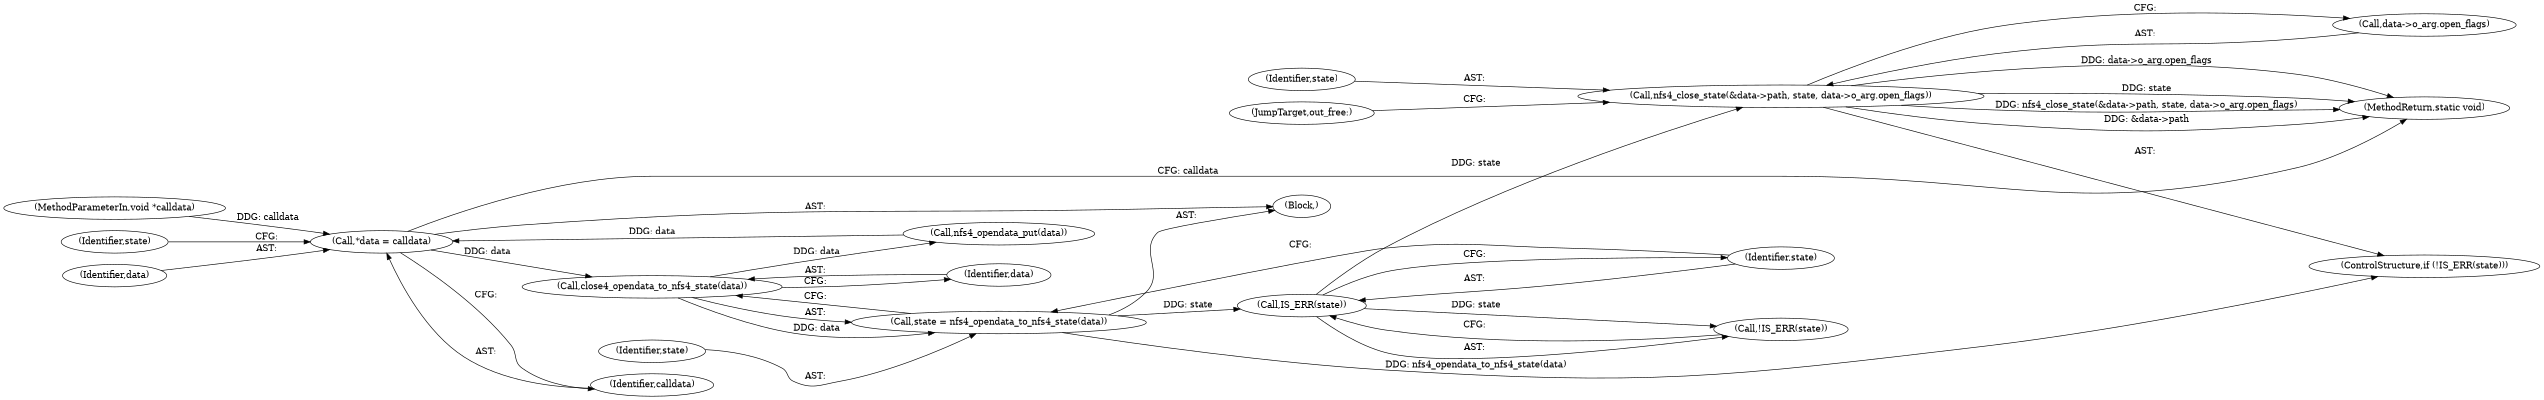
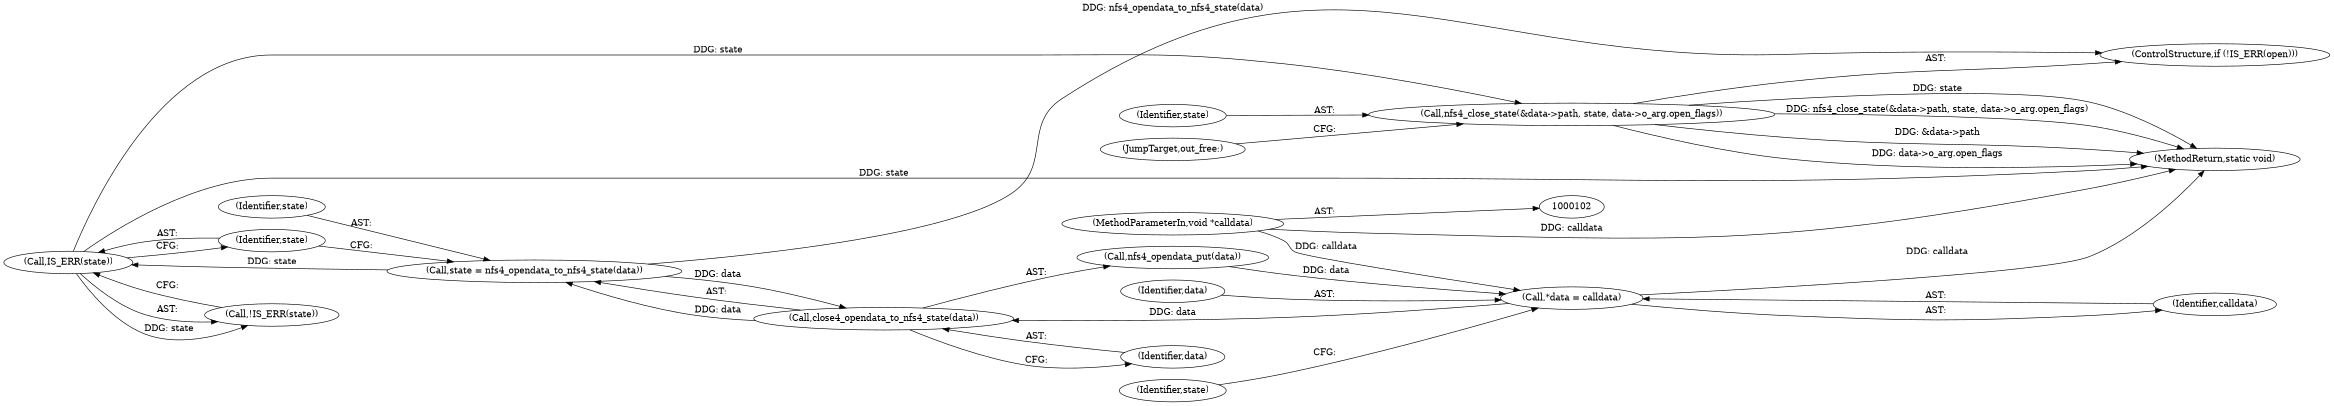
(2424, 25) -> none
(1188, 172) -> (1937, 252)
none -> (1104, 178)
(1302, 206) -> none
none -> (1572, 207)
none -> (1722, 236)
(817, 252) -> (1038, 273)
(2424, 266) -> (2215, 55)
(487, 295) -> (1937, 311)
(817, 297) -> (718, 275)
